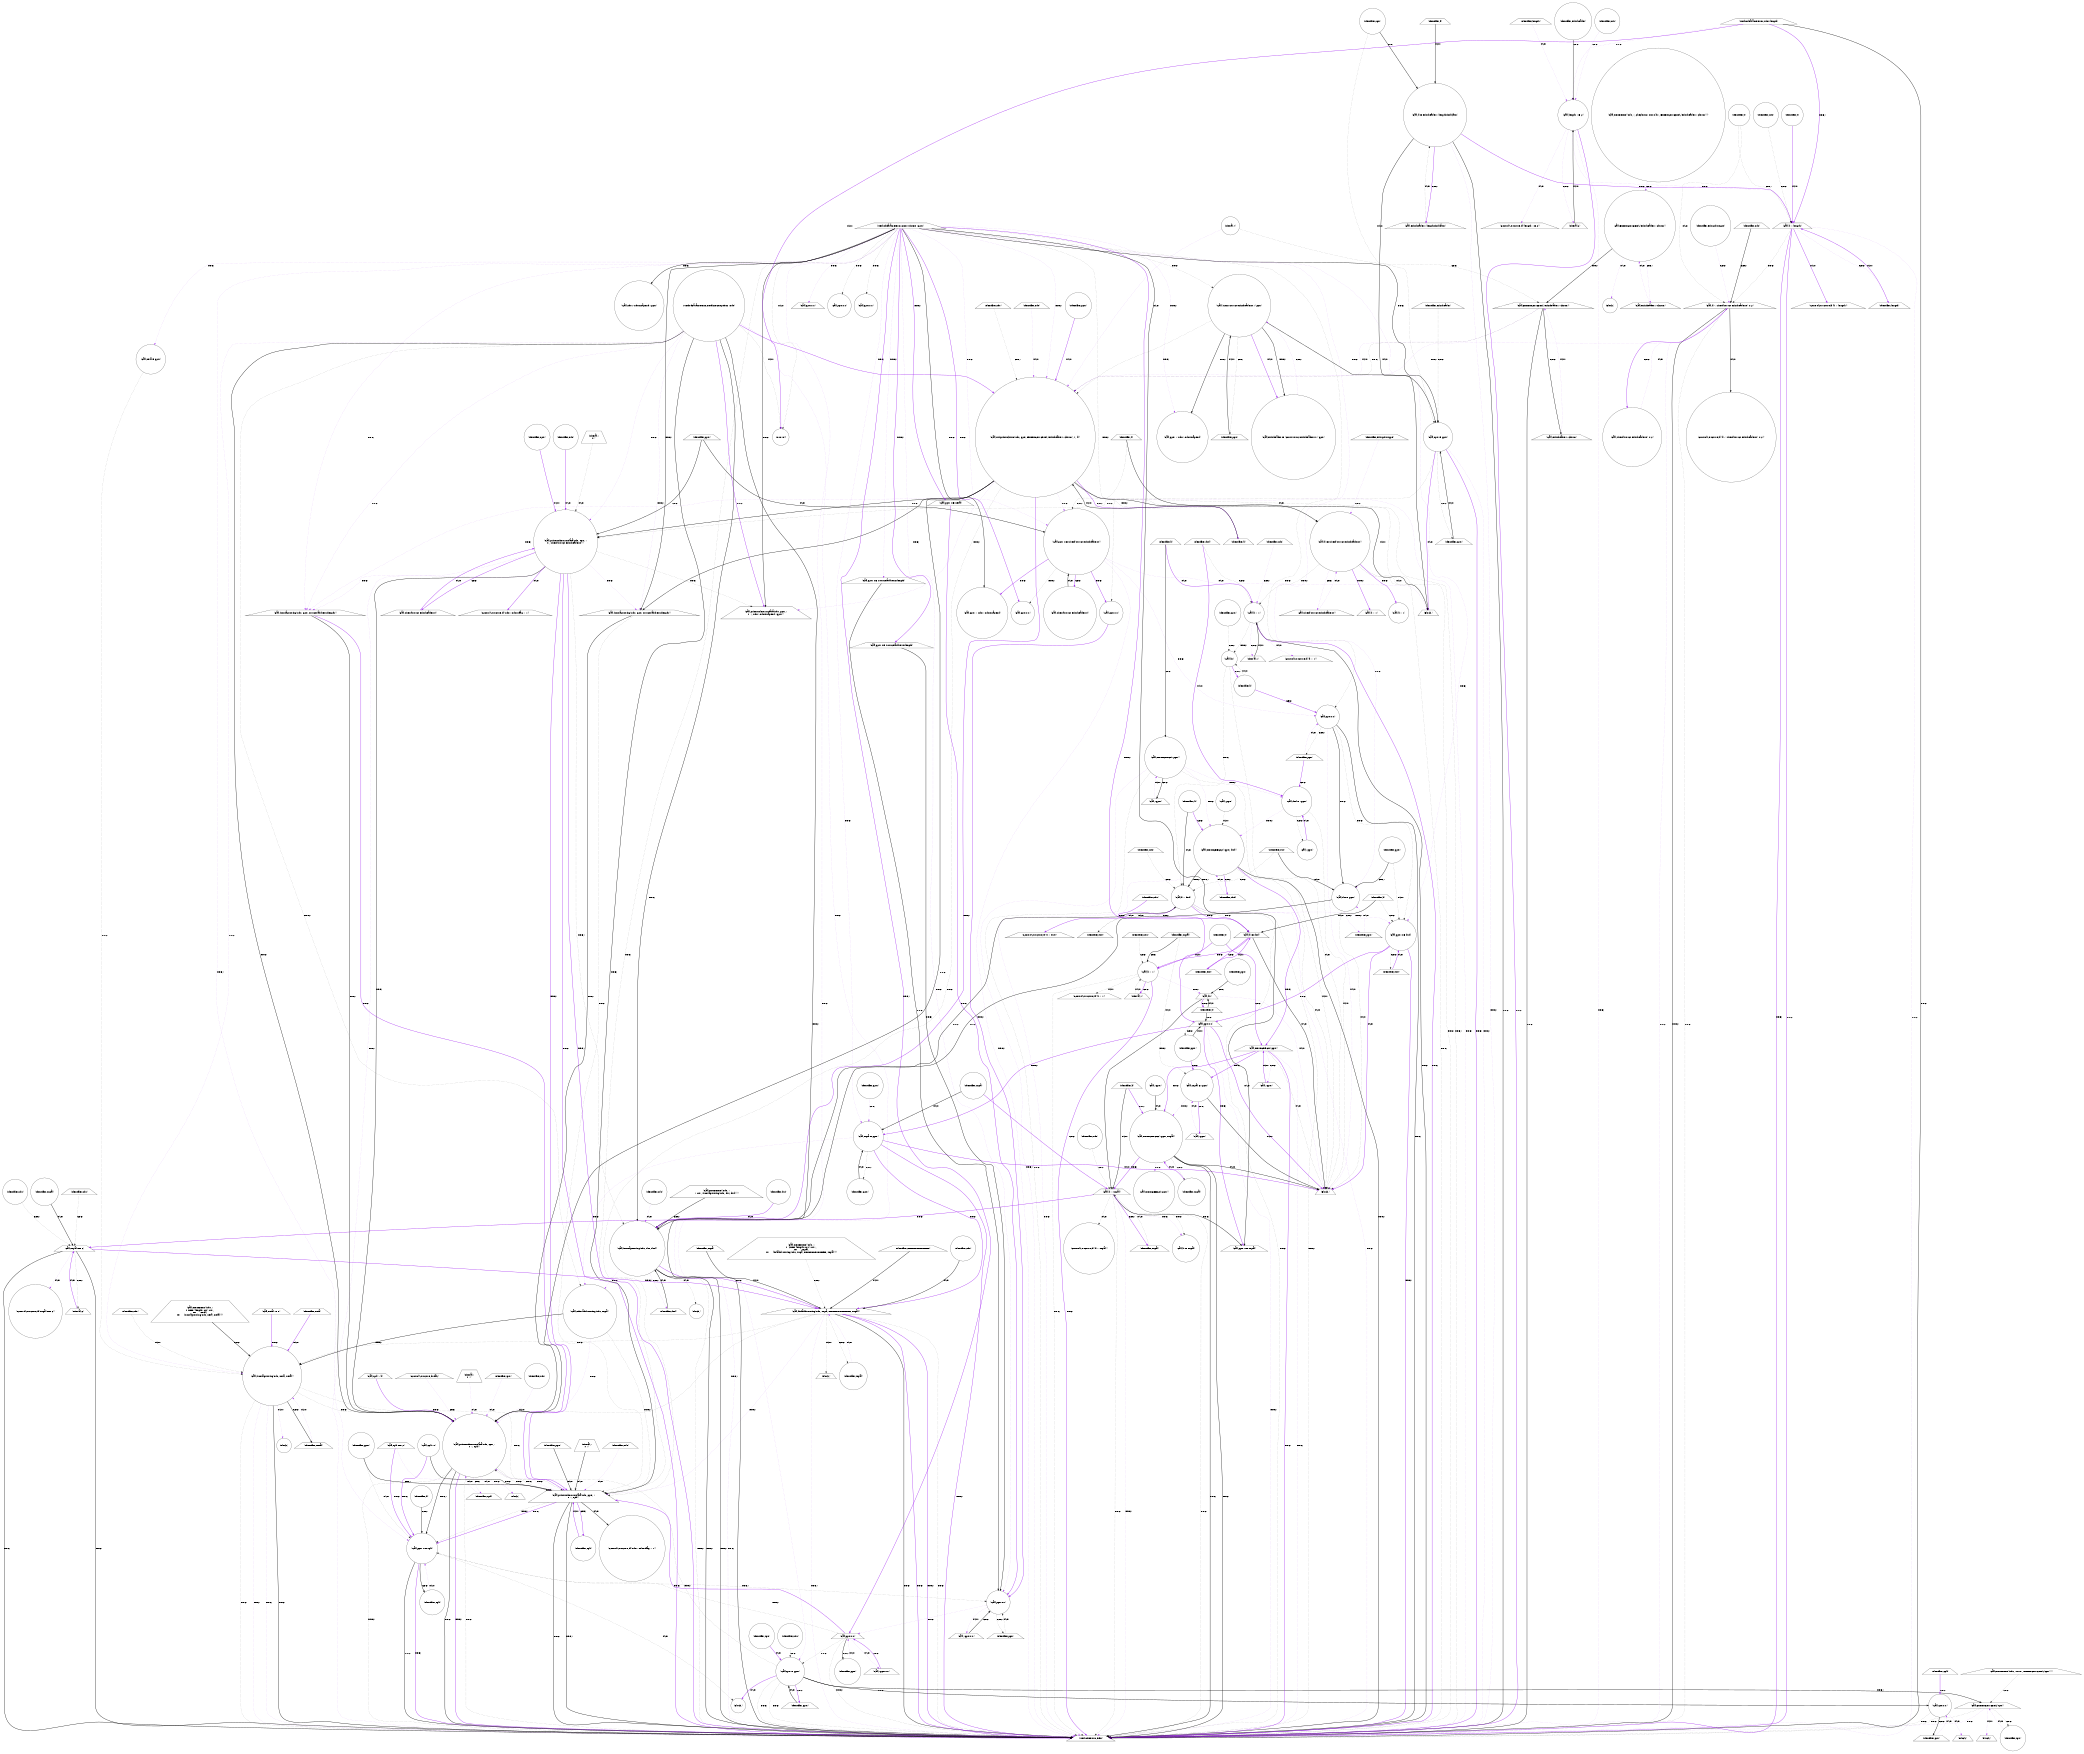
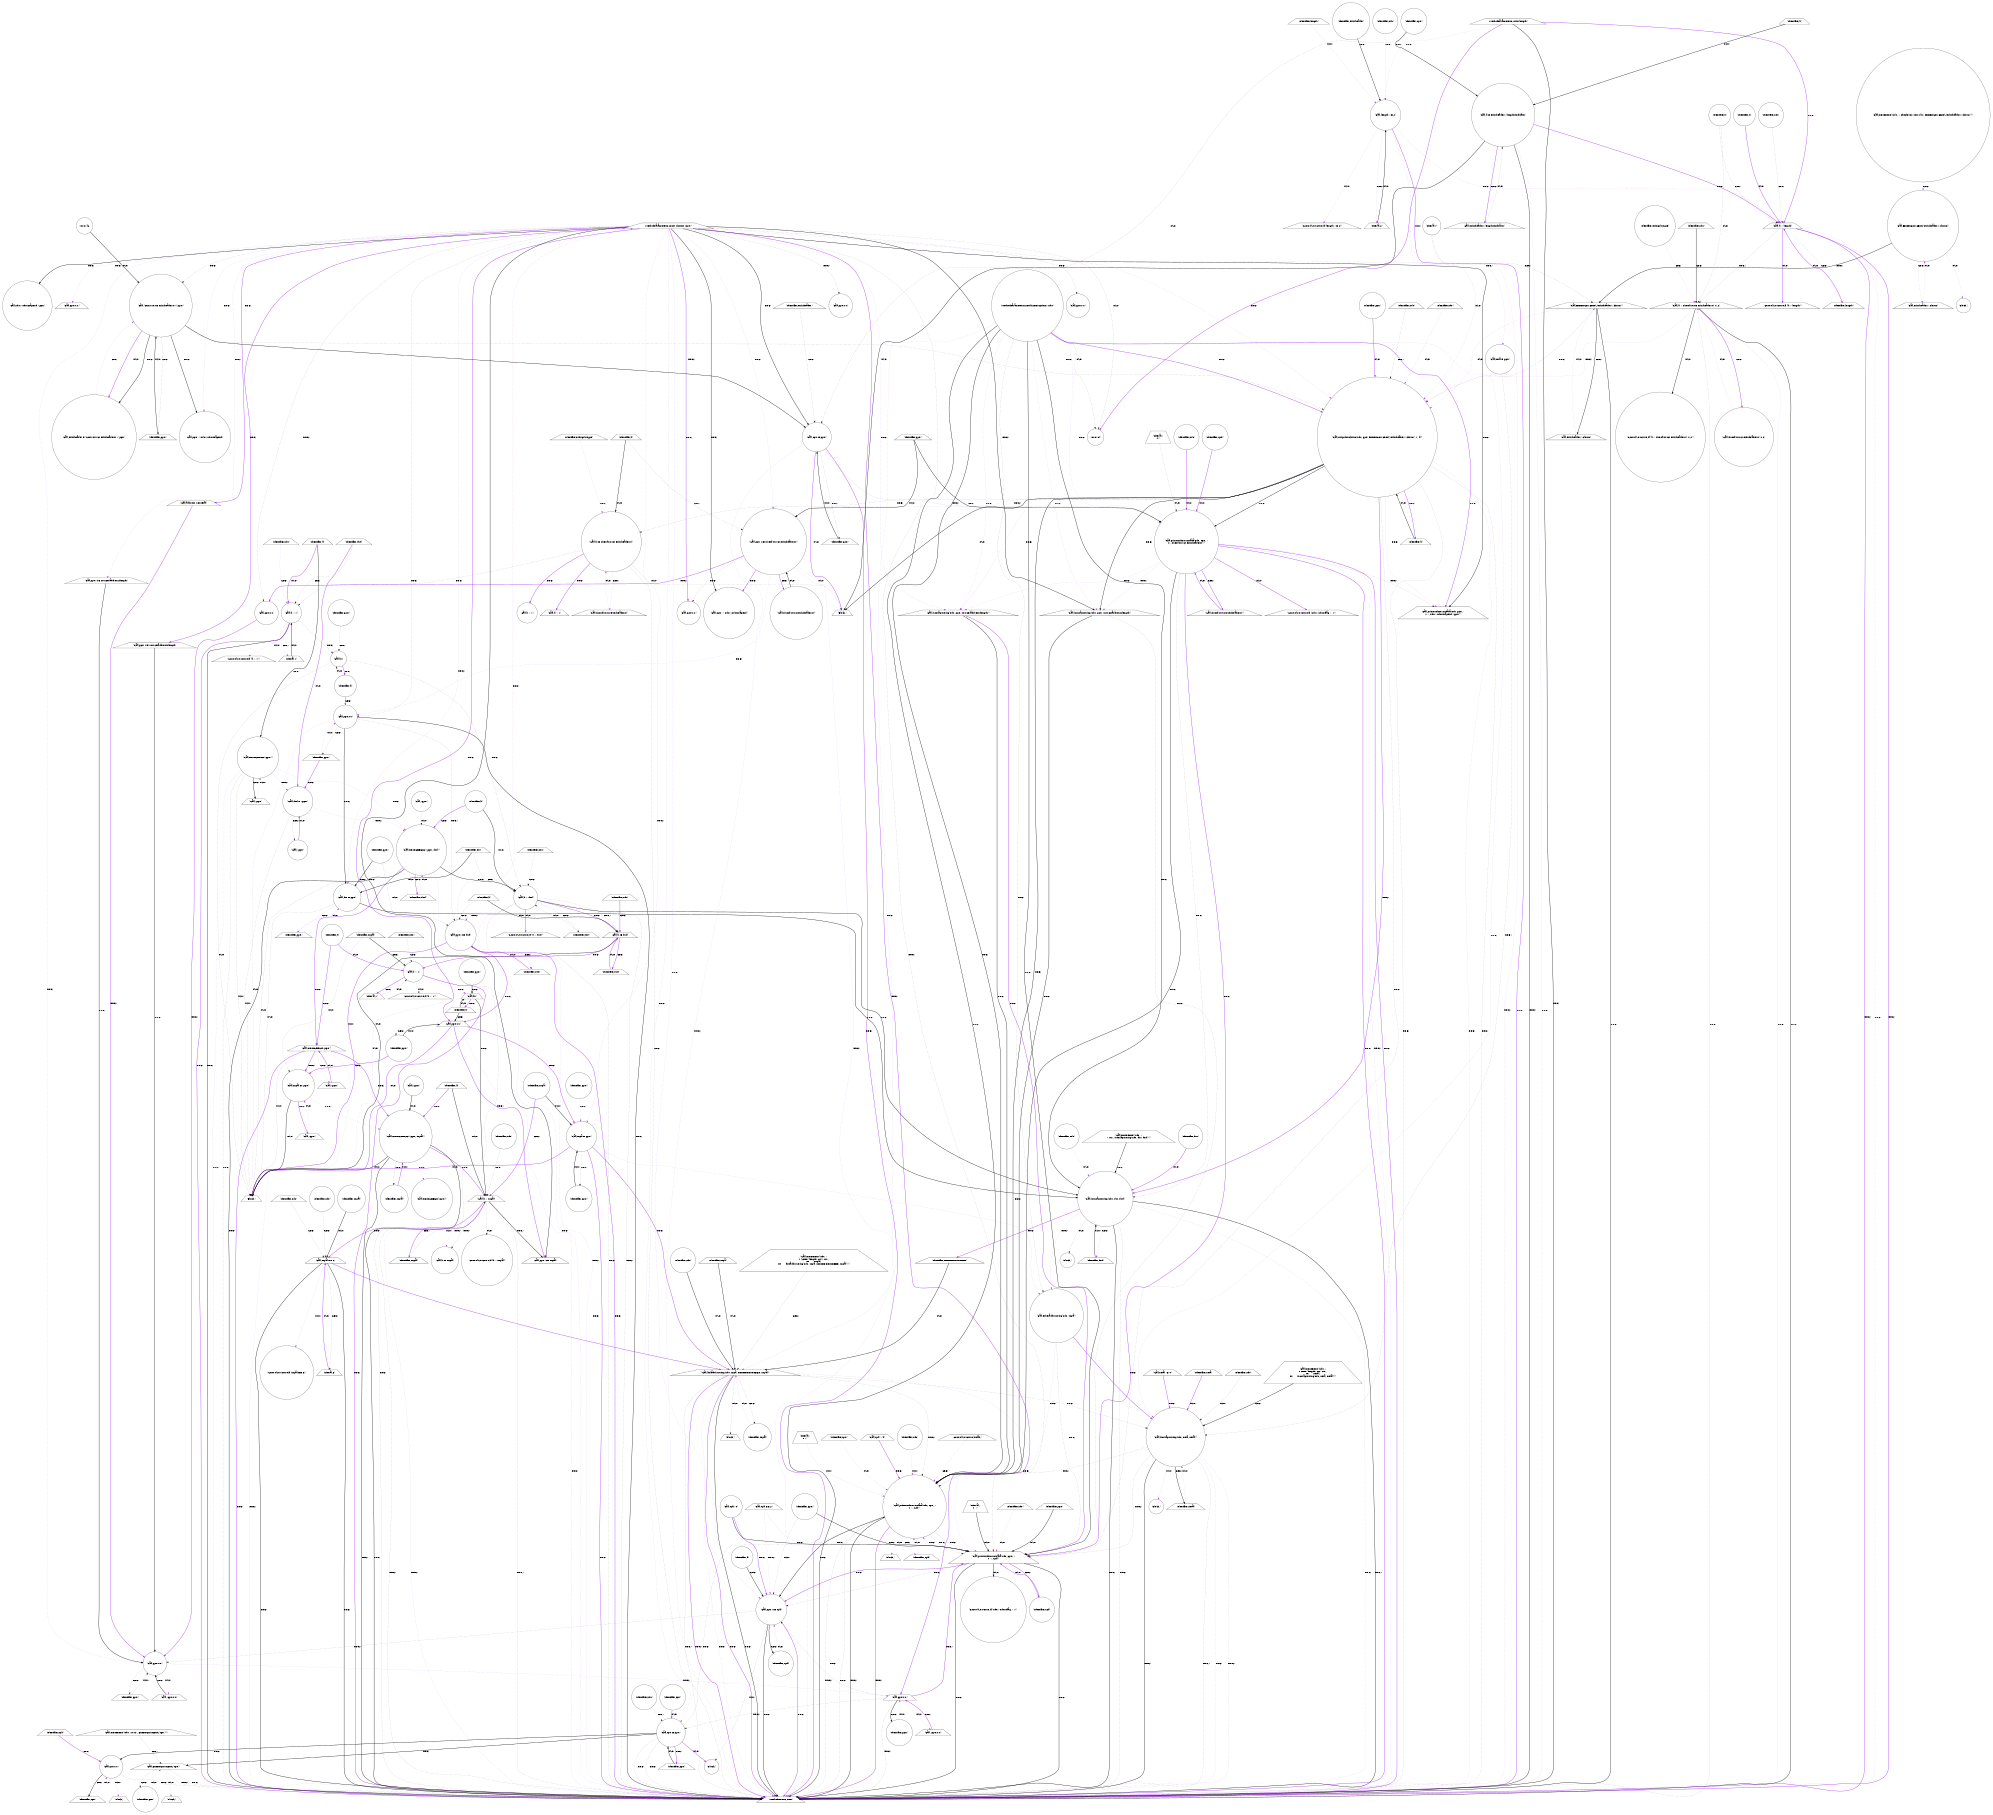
none -> (85, 226)
(1417, 382) -> (512, 555)
(951, 503) -> (194, 503)
(1444, 1048) -> (658, 1048)
(743, 1283) -> (1022, 1232)
(430, 1331) -> (1110, 1379)
(391, 1494) -> (767, 1551)
